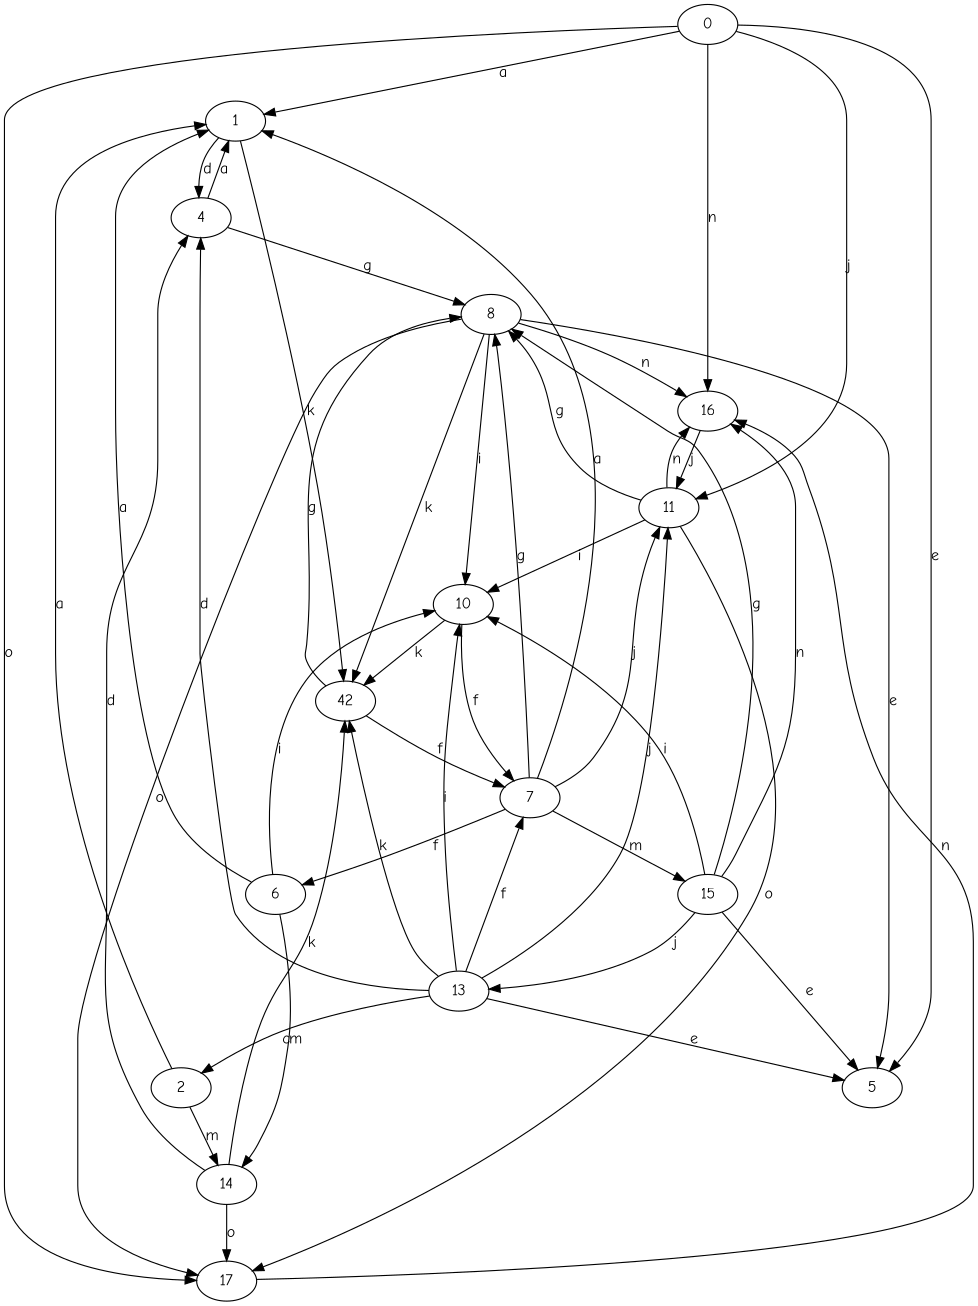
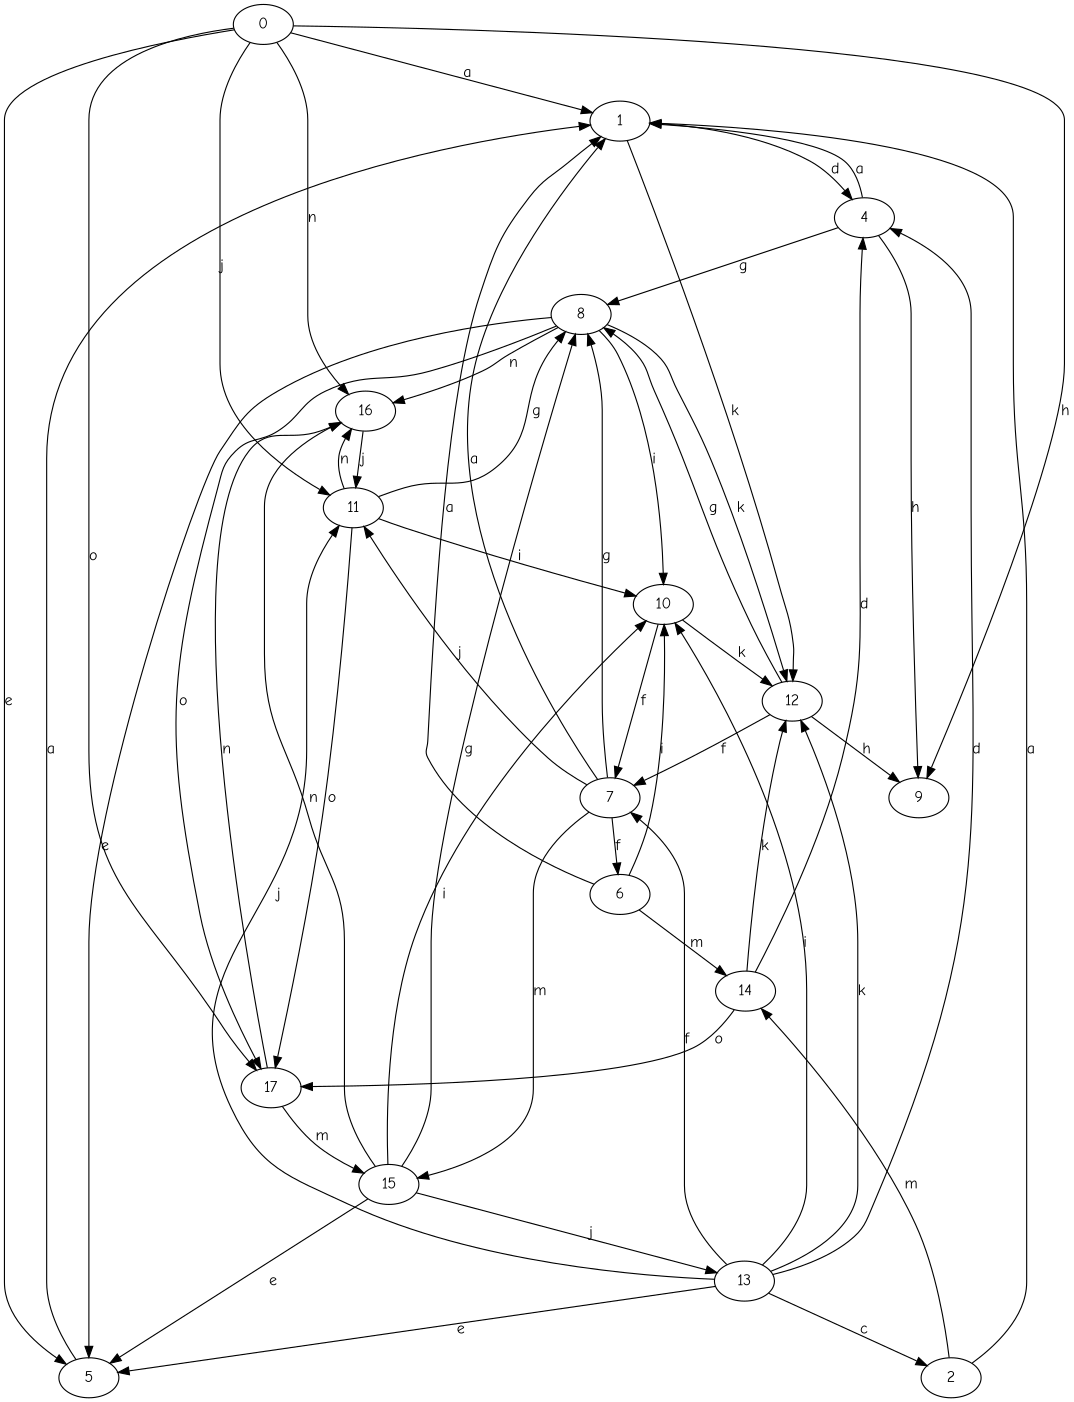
none -> (47, 573)
(346, 701) -> (792, 701)
none -> (919, 798)
none -> (313, 1143)
